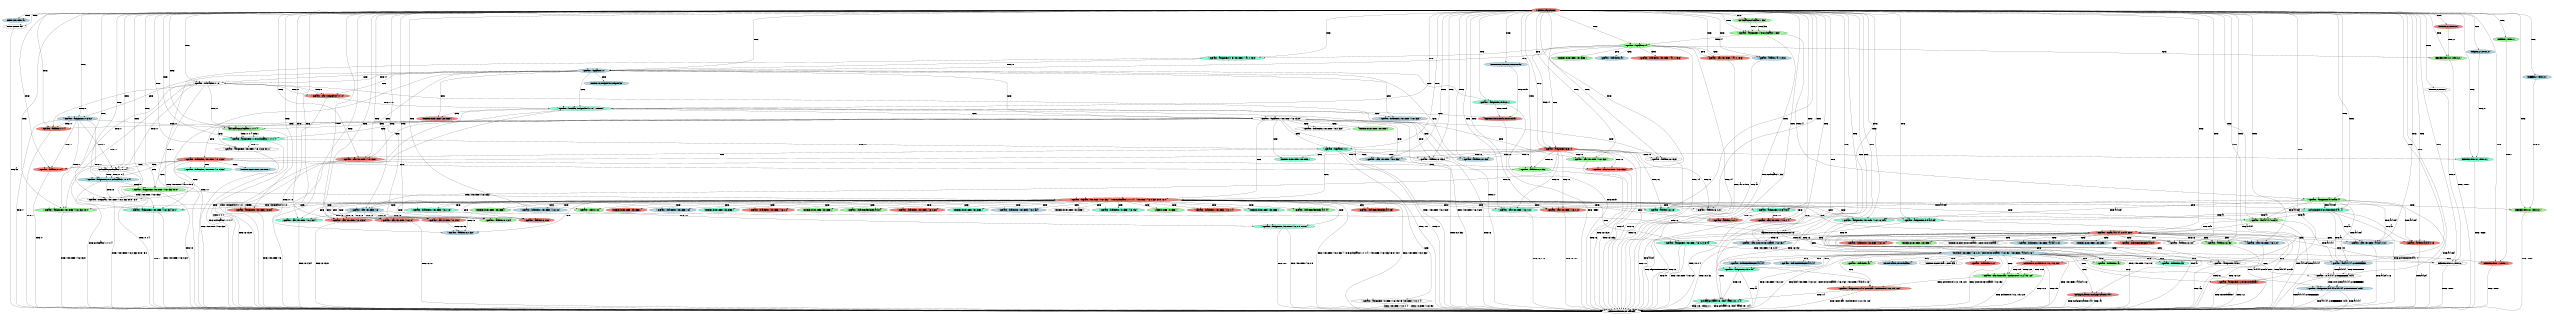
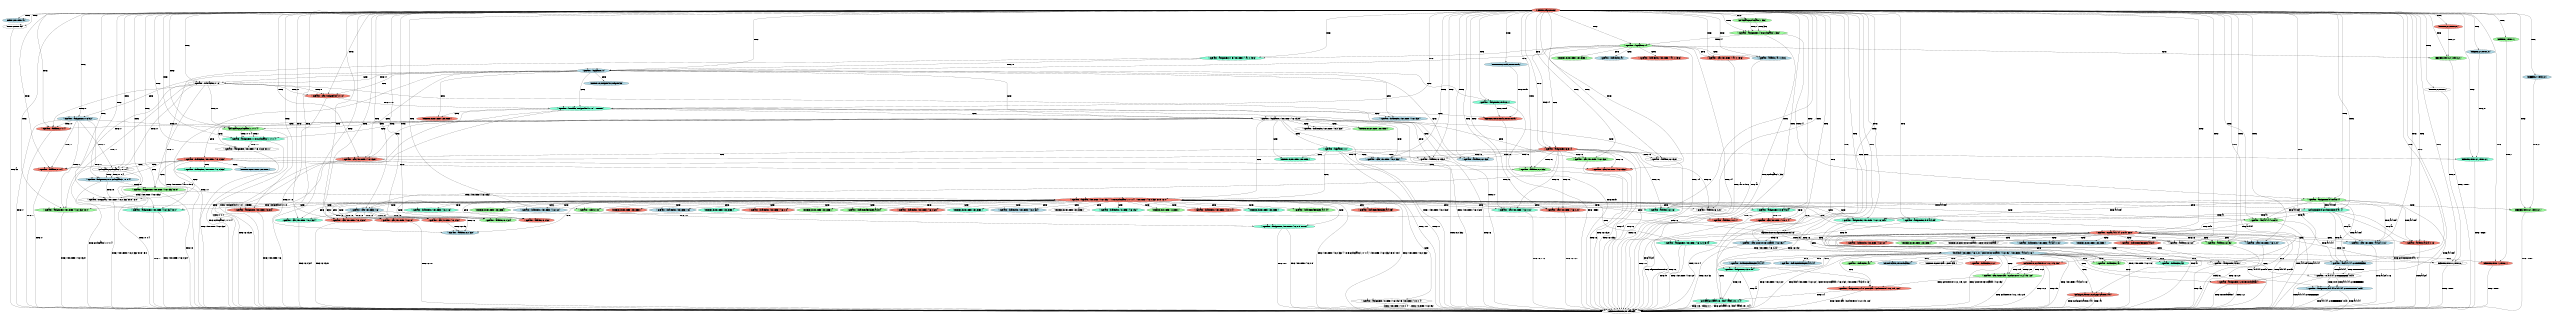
(1437, 64) -> (906, 11)
(1506, 64) -> (1506, 64)
(338, 124) -> (338, 124)
(801, 144) -> none
(1166, 210) -> (1166, 210)
